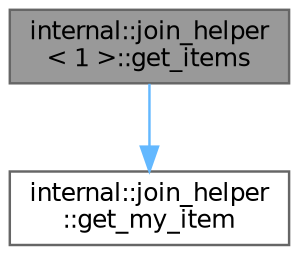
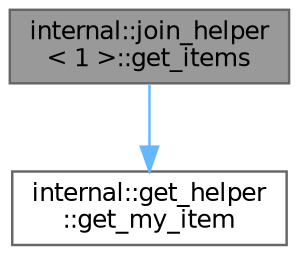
(149, 208) -> (149, 208)
